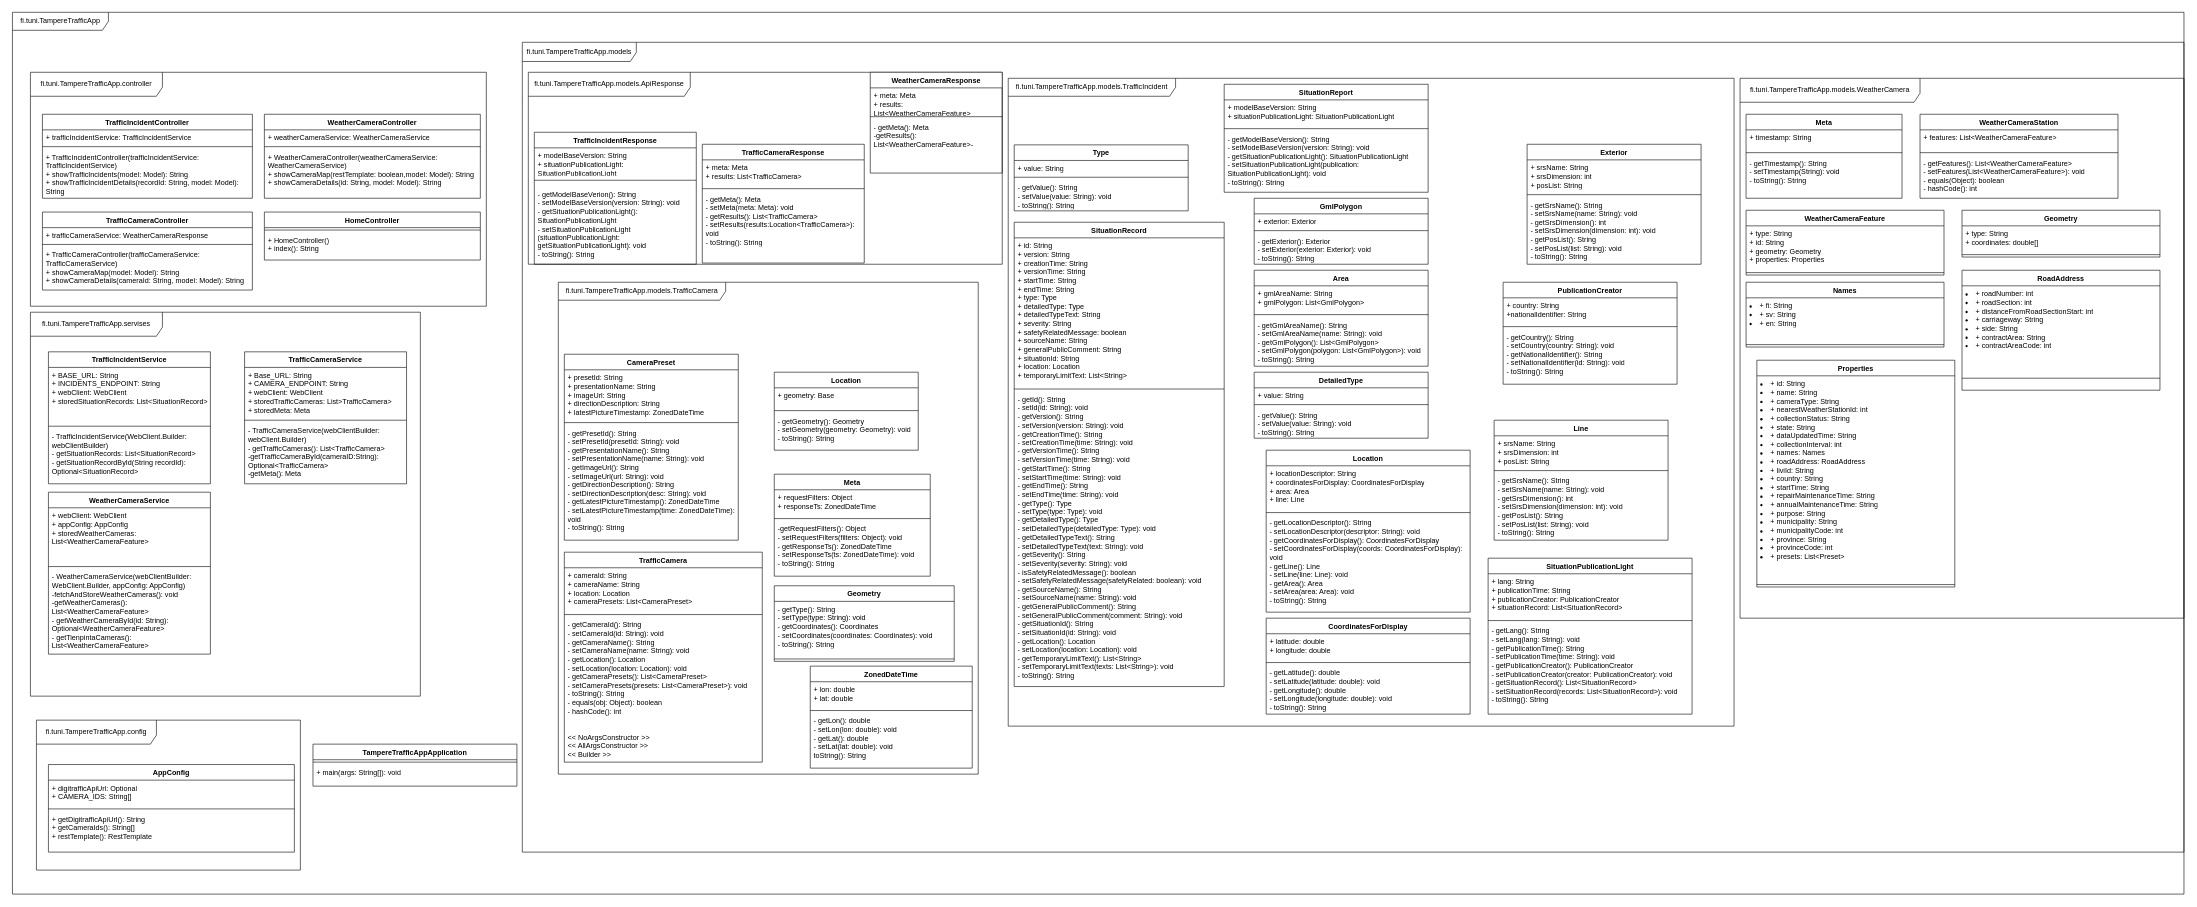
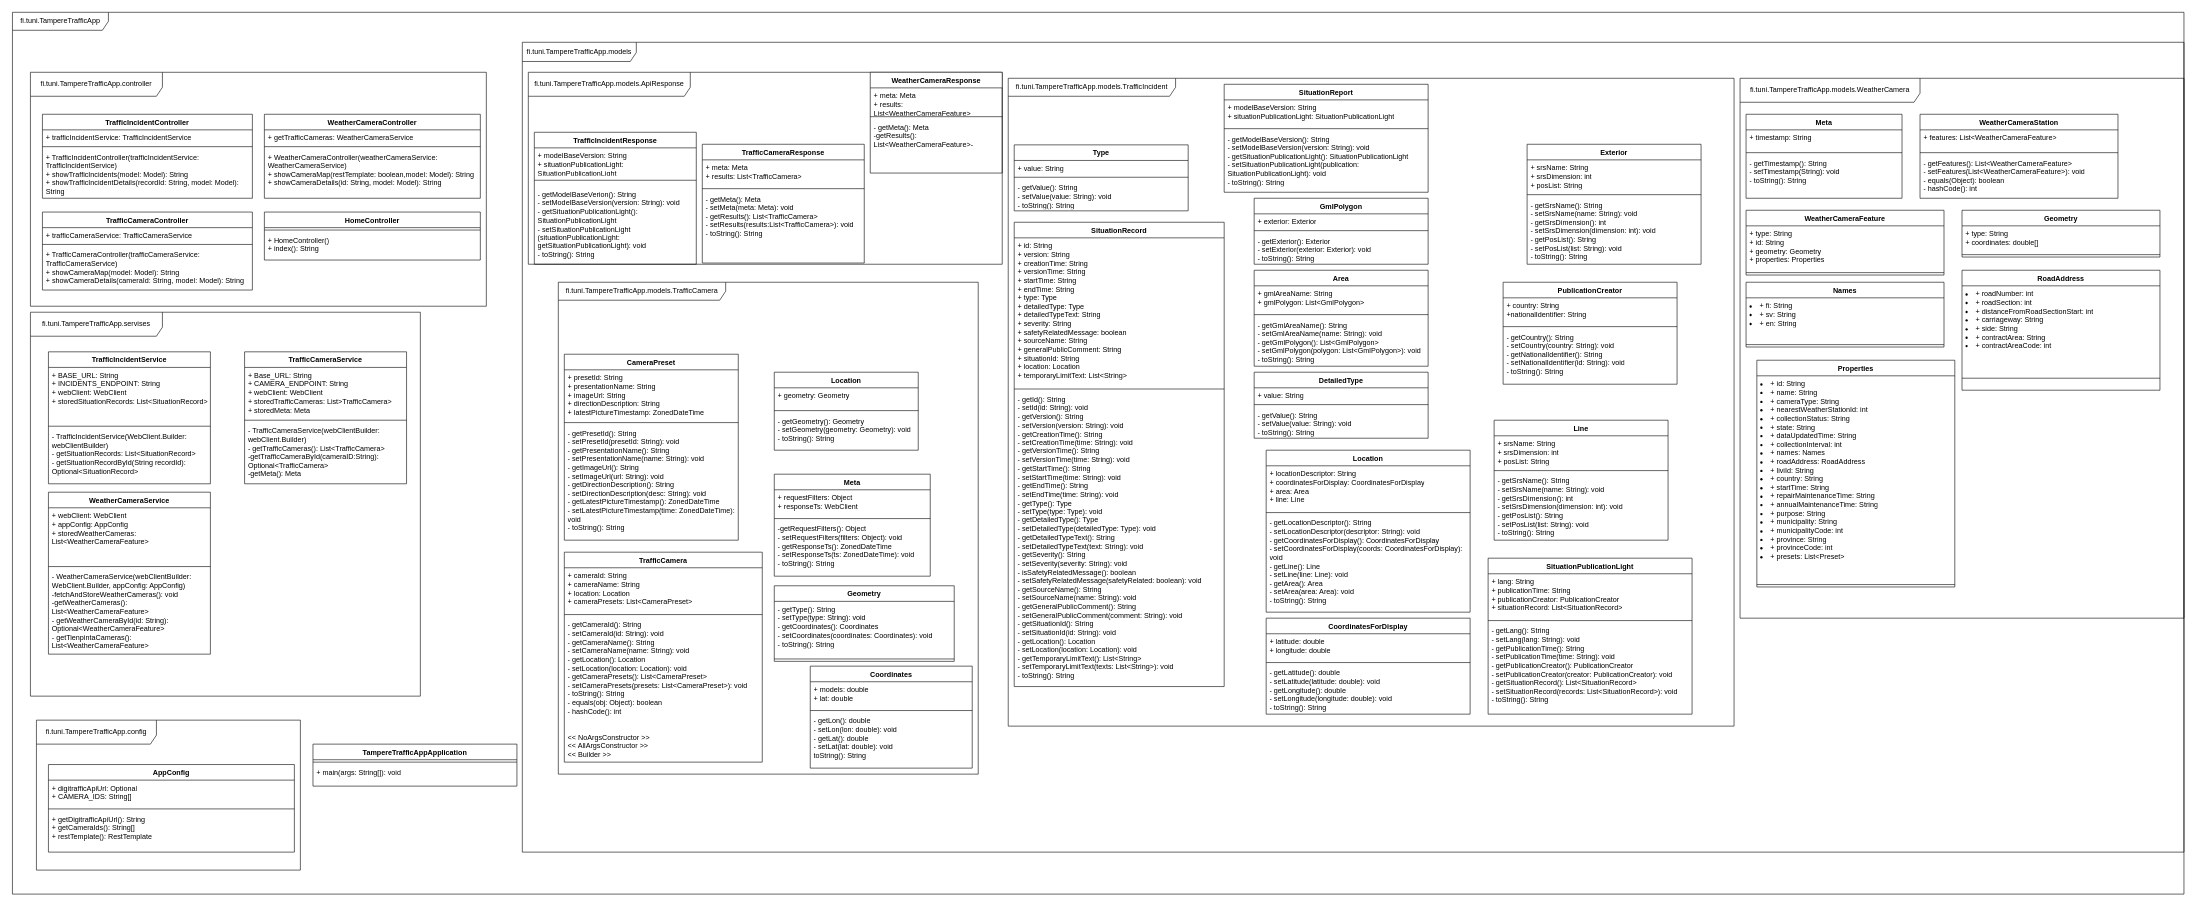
(353, 138) -> (347, 138)
(784, 221) -> (784, 221)
(132, 236) -> (128, 236)
(807, 396) -> (815, 396)
(829, 503) -> (822, 503)
(891, 675) -> (891, 675)
(835, 695) -> (841, 695)
